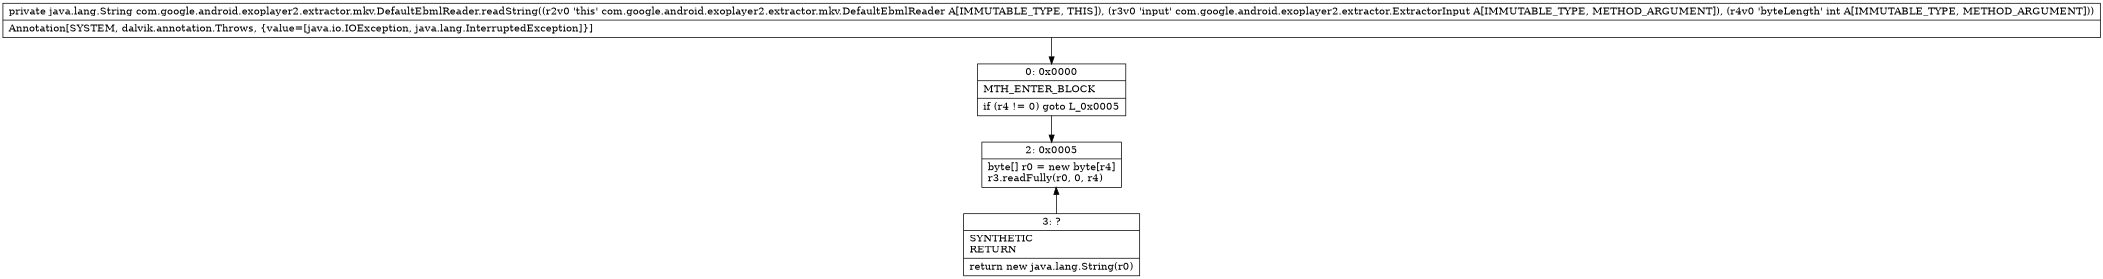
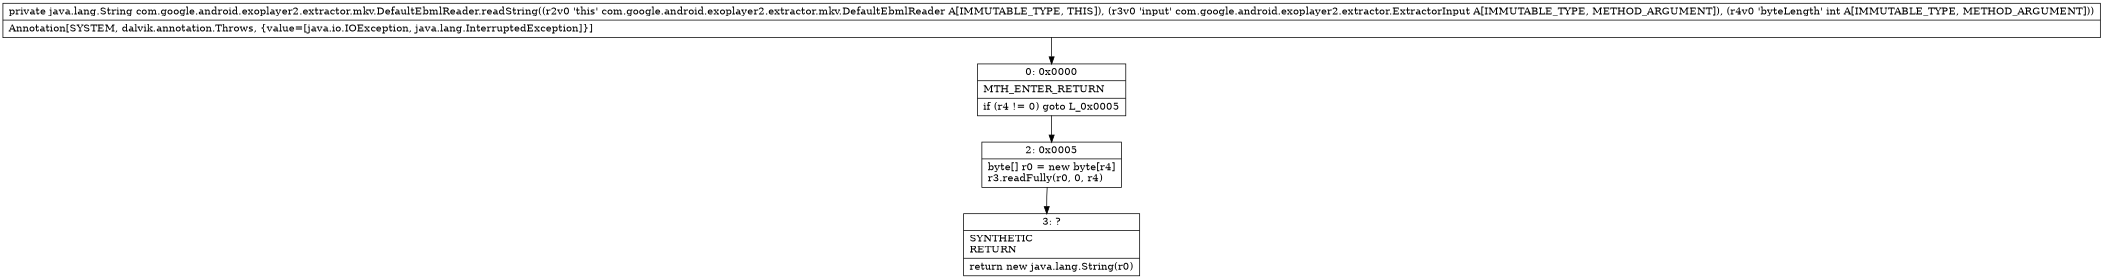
(1040, 89) -> (1044, 89)
(1057, 204) -> (1047, 197)
